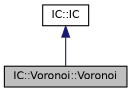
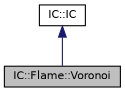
(66, 77) -> (62, 77)
